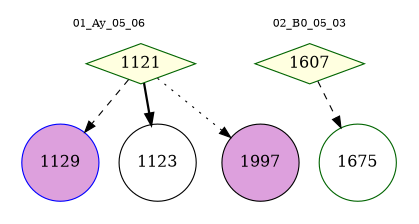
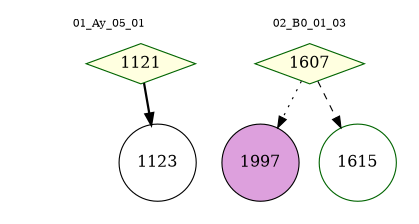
(109, 24) -> (109, 24)
(310, 24) -> (310, 24)
(190, 104) -> (292, 99)
(60, 163) -> none
(358, 163) -> (358, 163)
